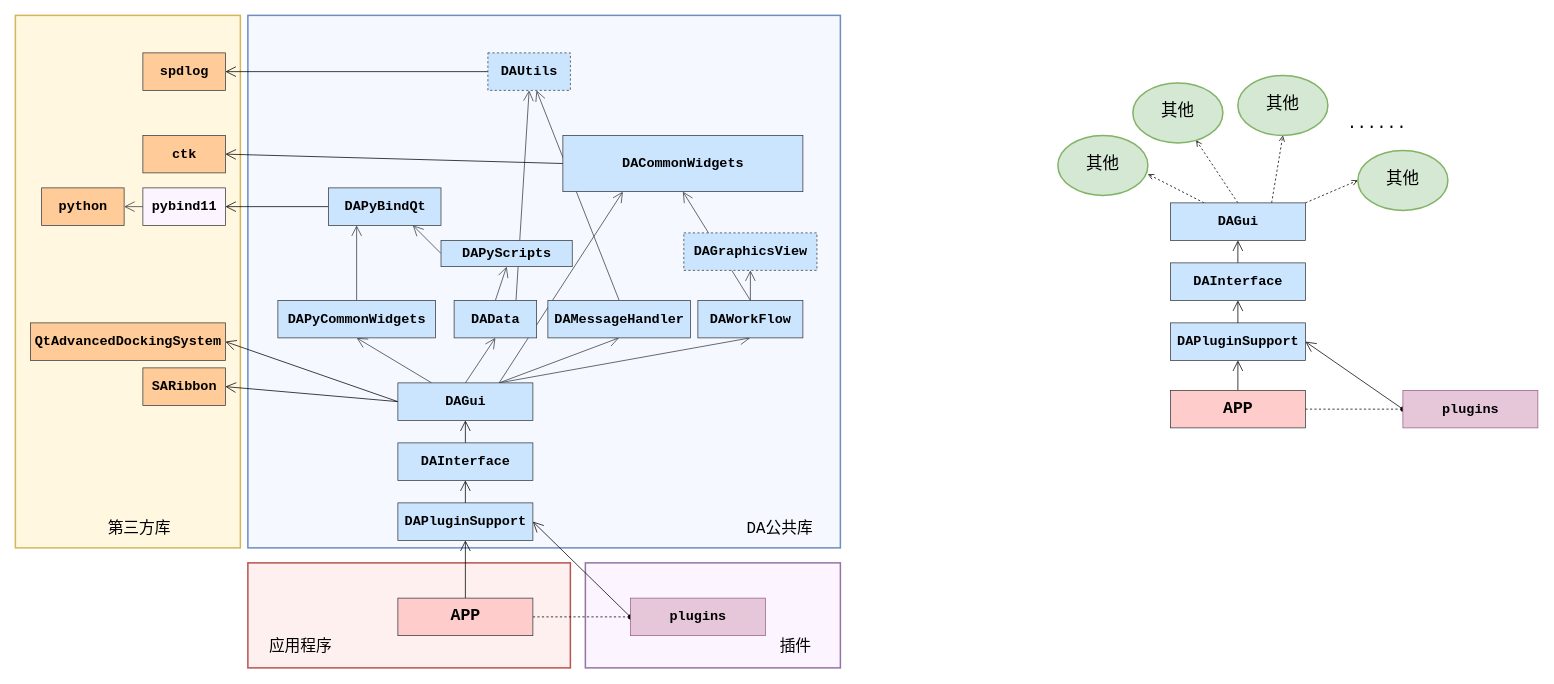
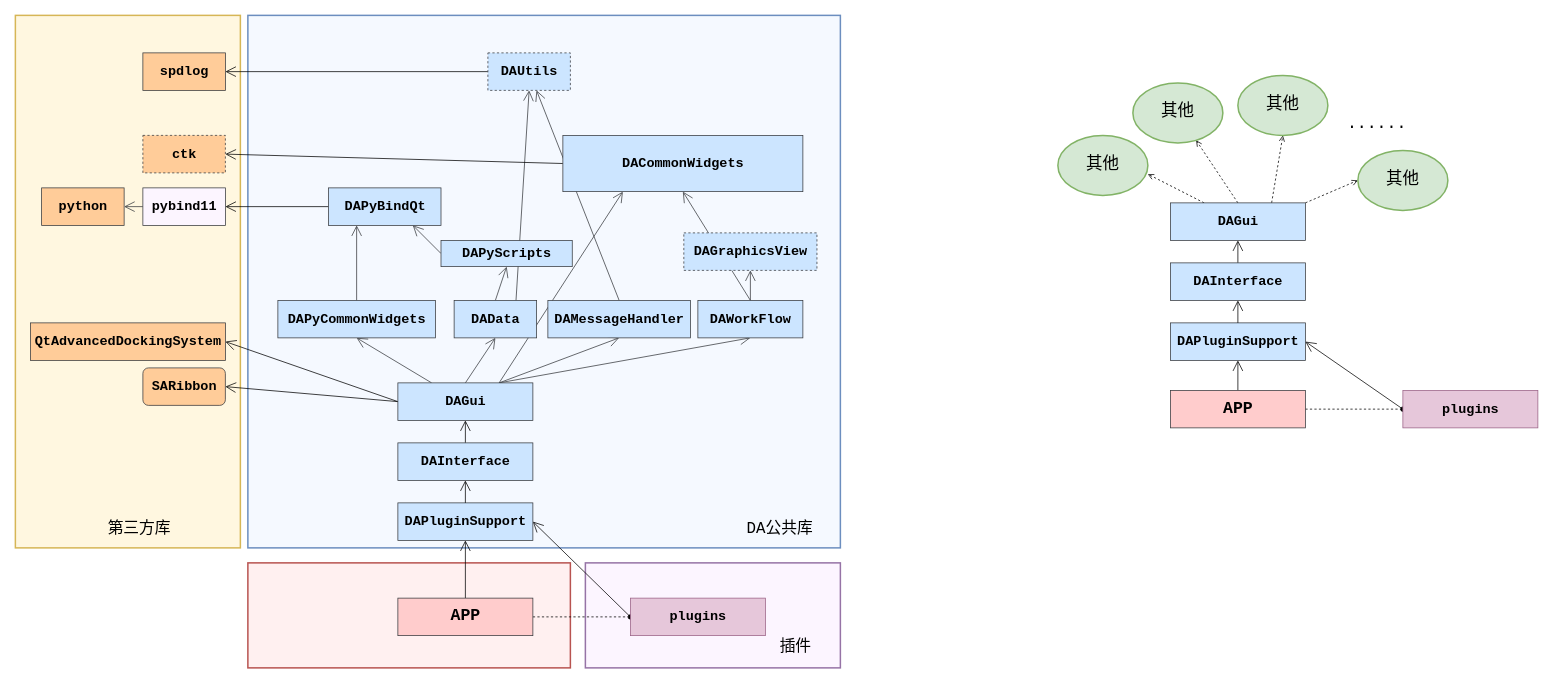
(184, 154) -> (184, 154)
(184, 387) -> (184, 387)
(300, 647) -> none
